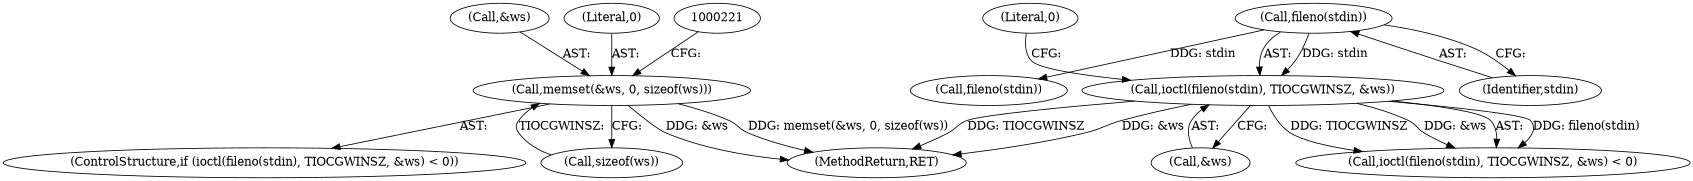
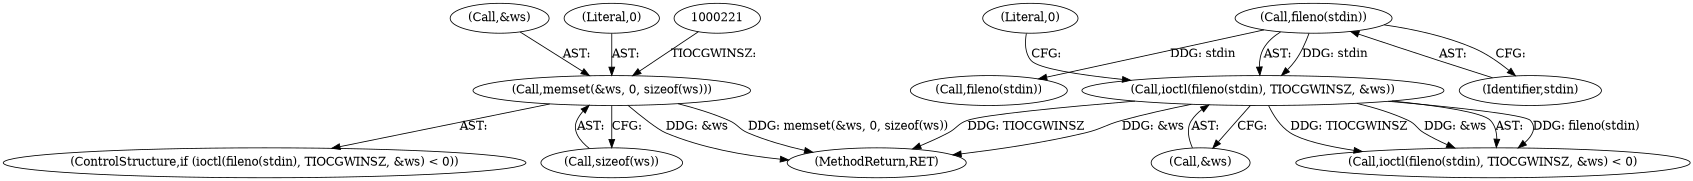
(688, 54) -> (716, 54)
(564, 127) -> (593, 127)
